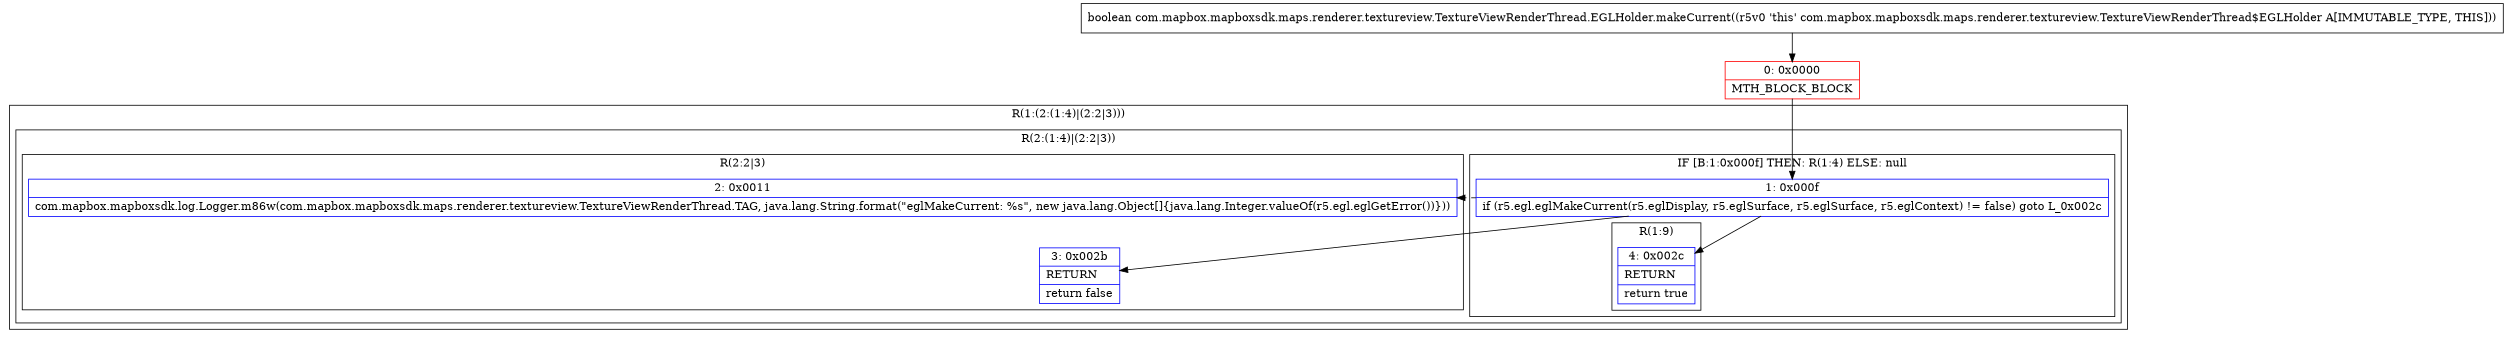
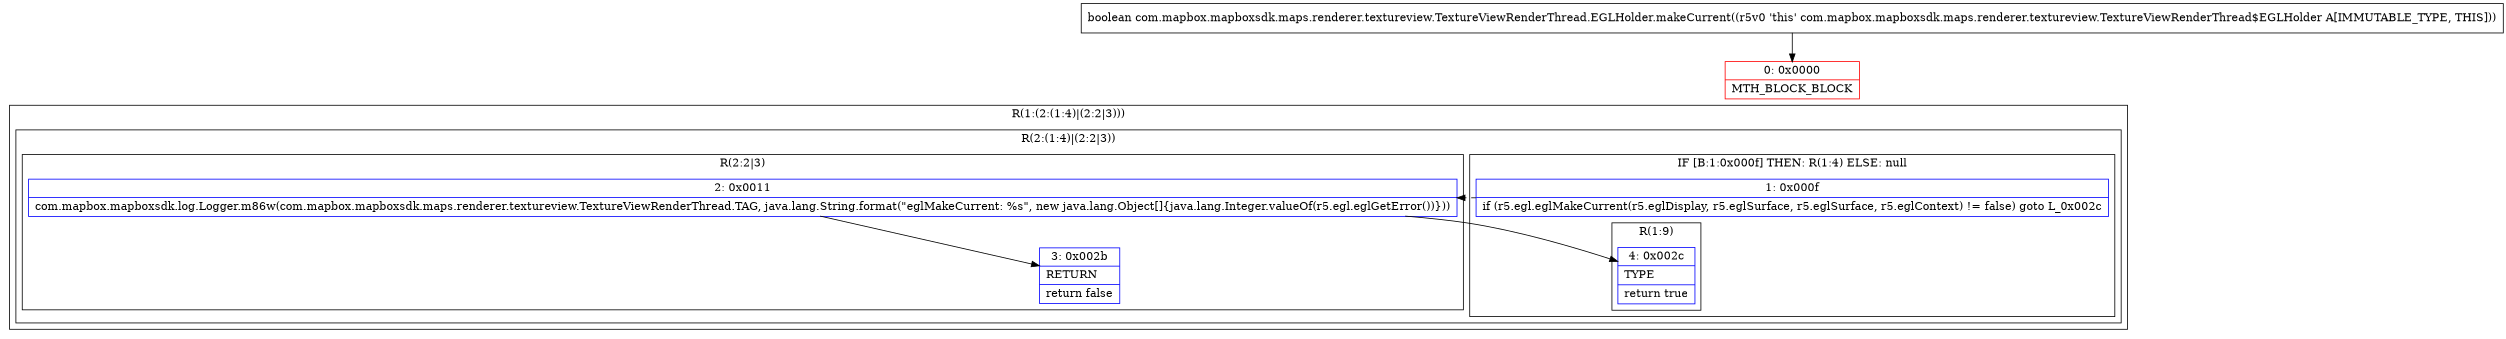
(1792, 135) -> none
(1732, 233) -> (1509, 231)
(1378, 243) -> (926, 240)
(1650, 275) -> (1640, 275)
